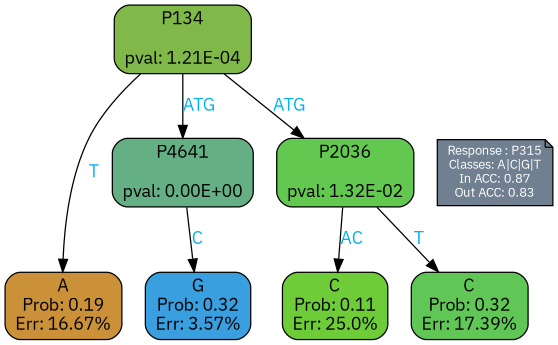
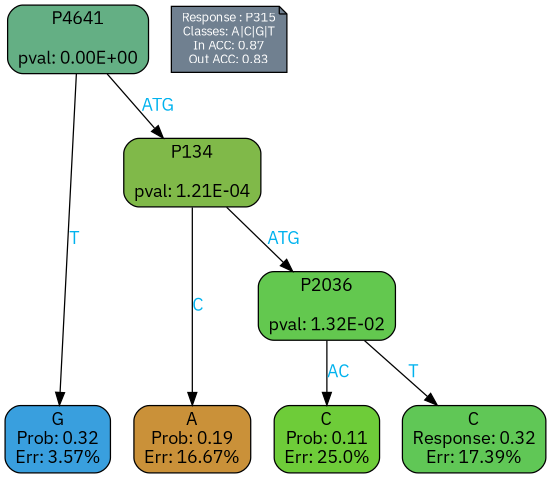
(183, 100) -> (131, 101)
(95, 173) -> (199, 306)
(198, 239) -> (75, 239)
(470, 306) -> (474, 439)
